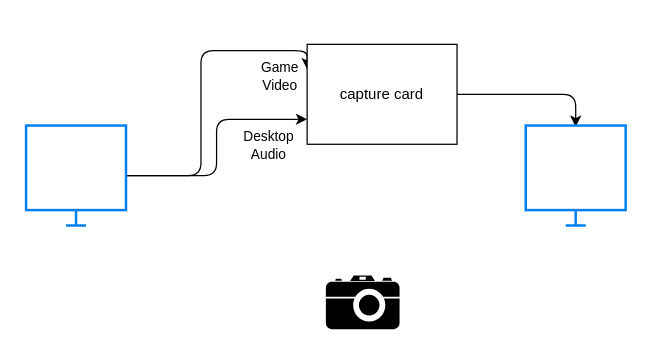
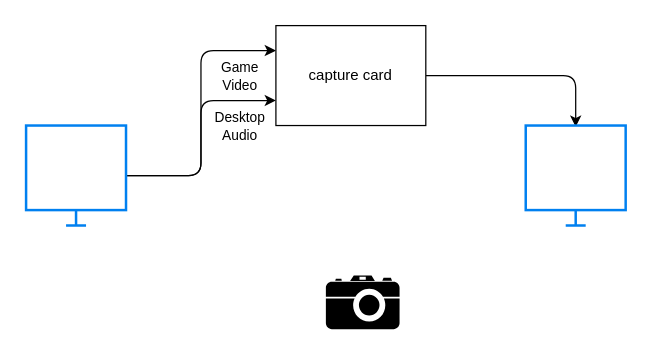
(382, 94) -> (351, 76)
